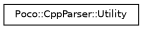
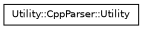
(71, 15) -> (71, 15)
